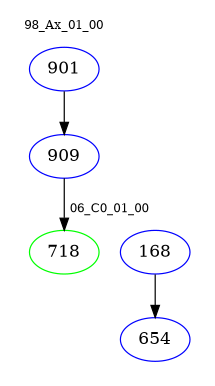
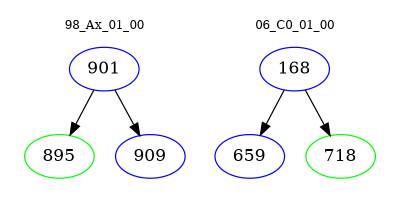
none -> (59, 156)
(64, 205) -> (315, 107)
(155, 340) -> (250, 156)
